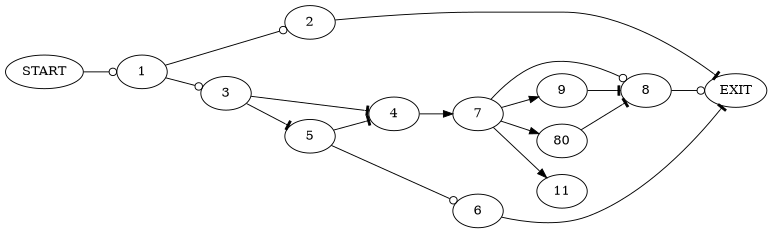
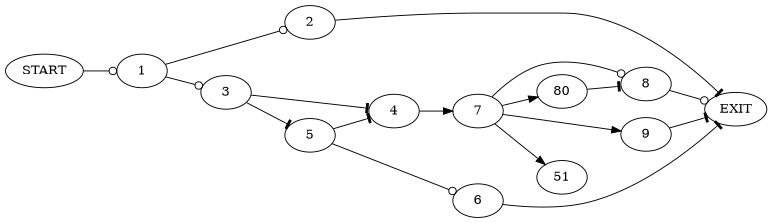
(602, 91) -> (686, 123)
(562, 191) -> (562, 177)
